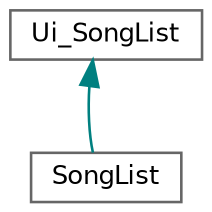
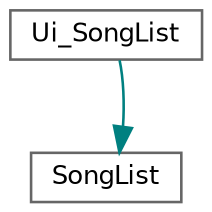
(89, 120) -> (123, 93)
